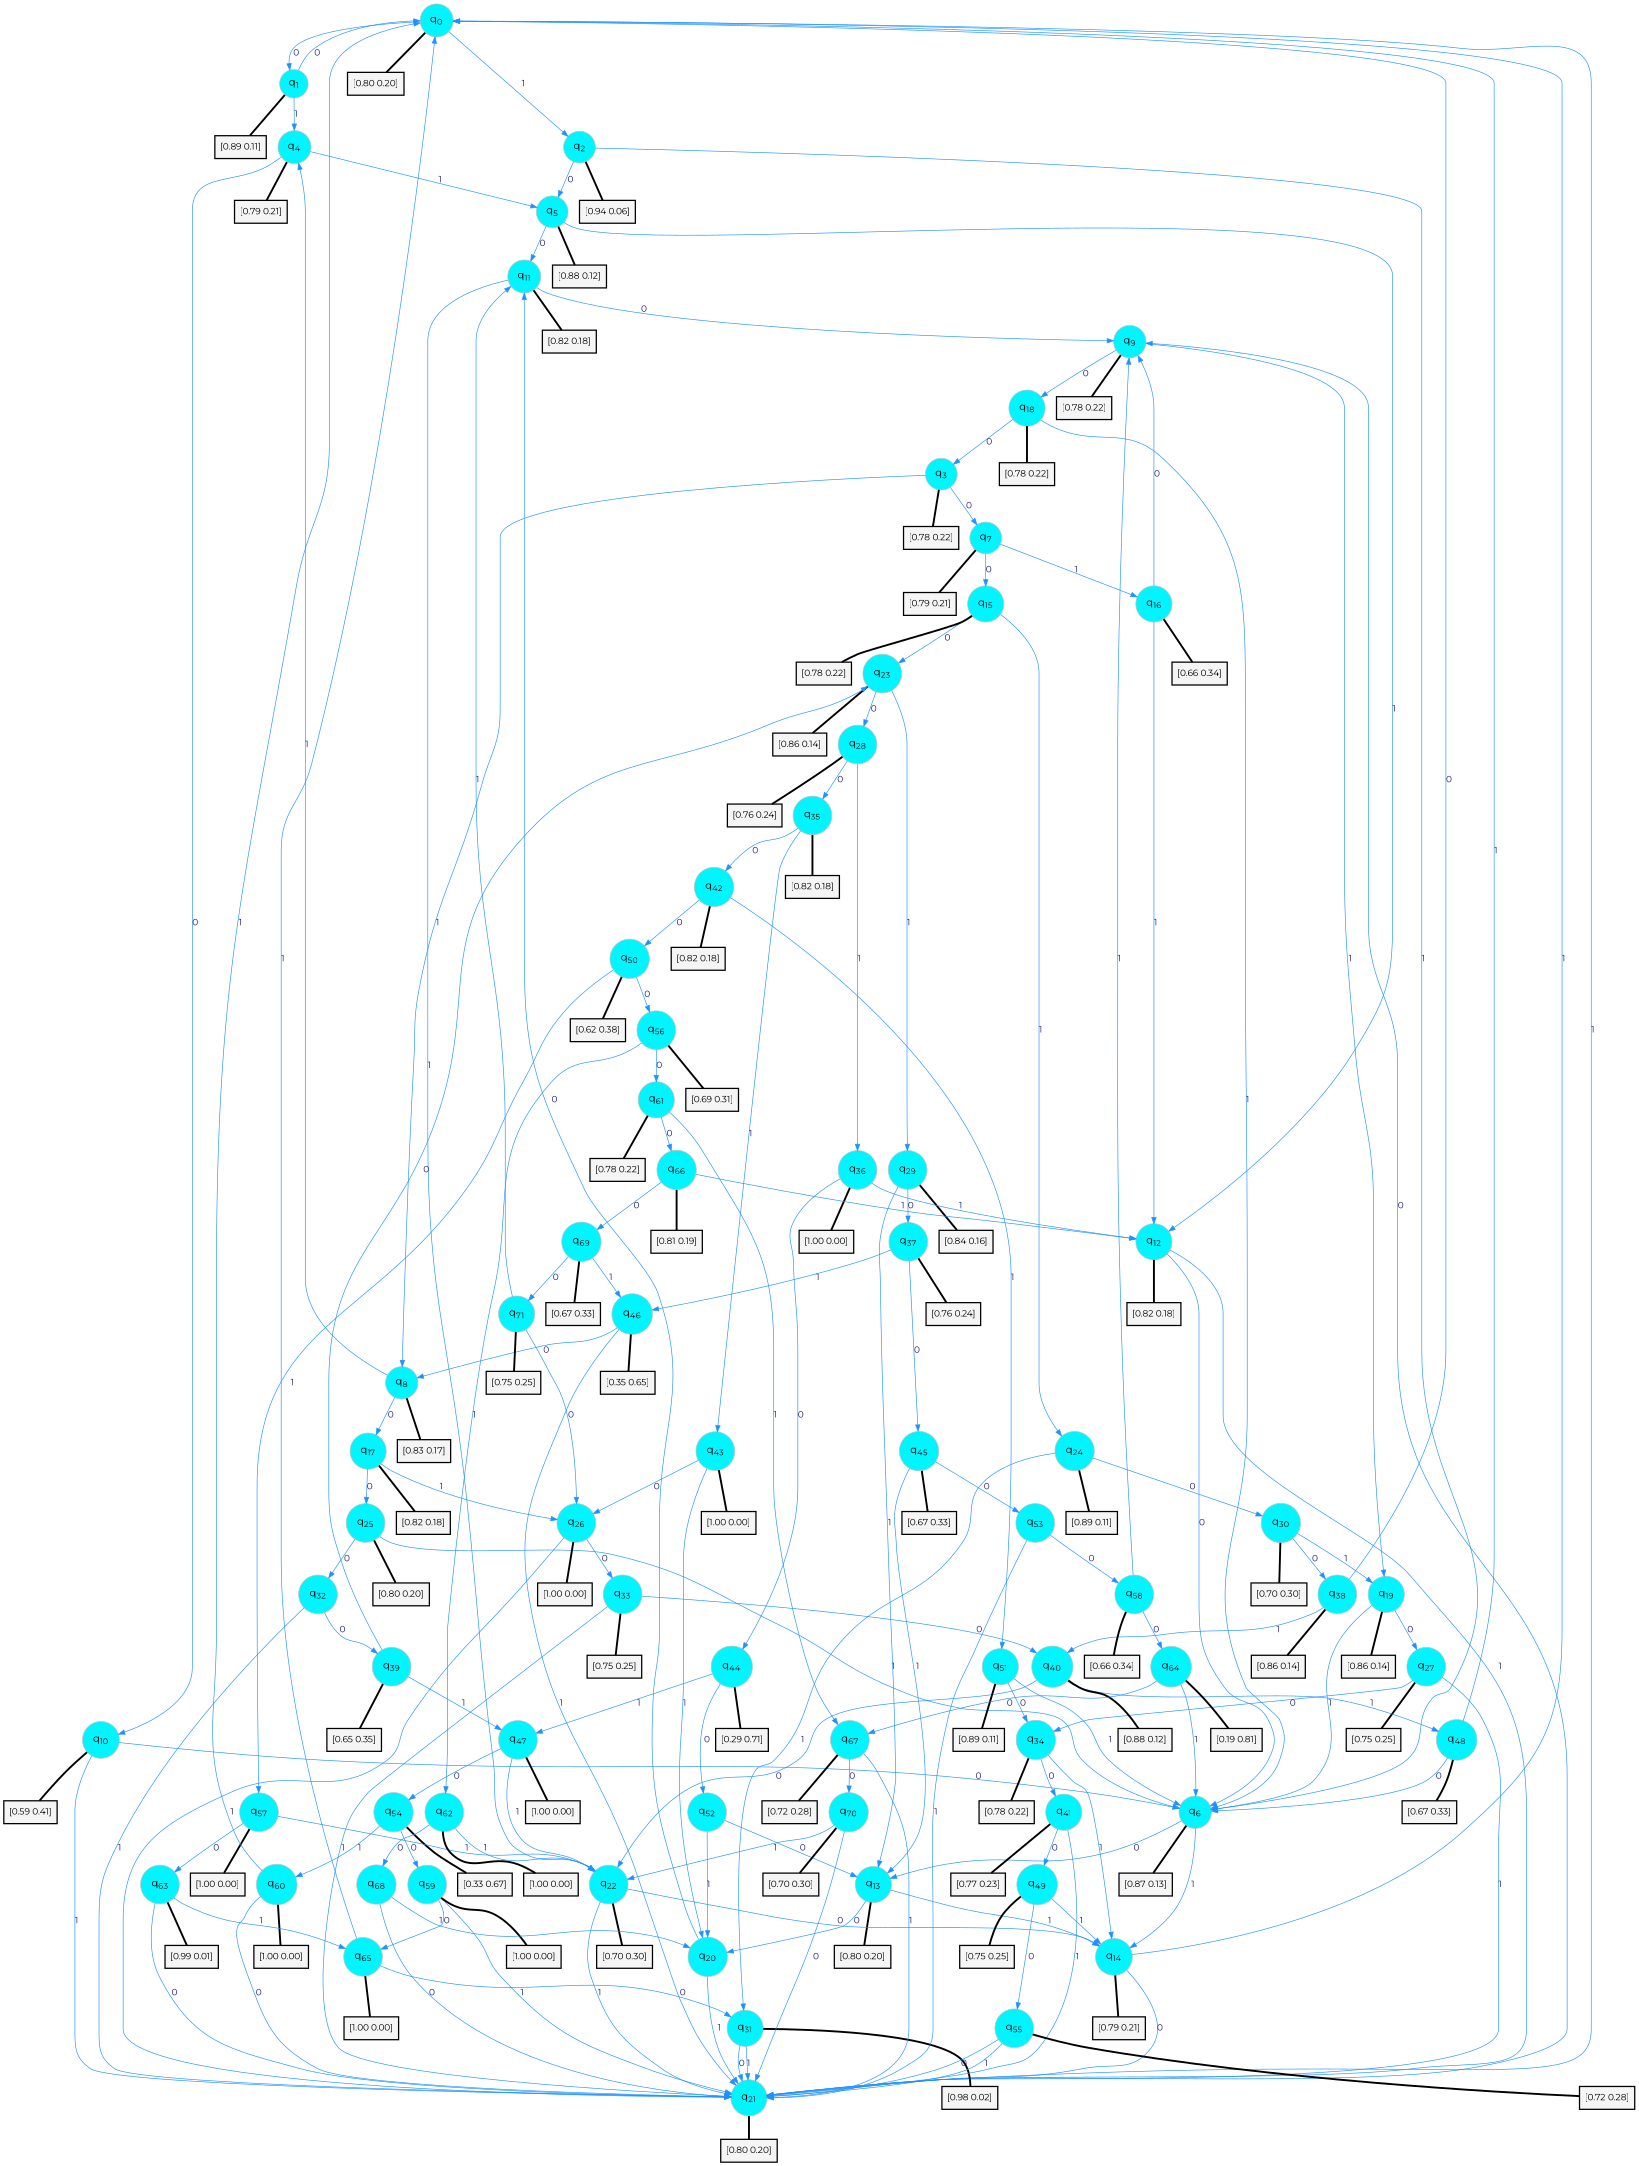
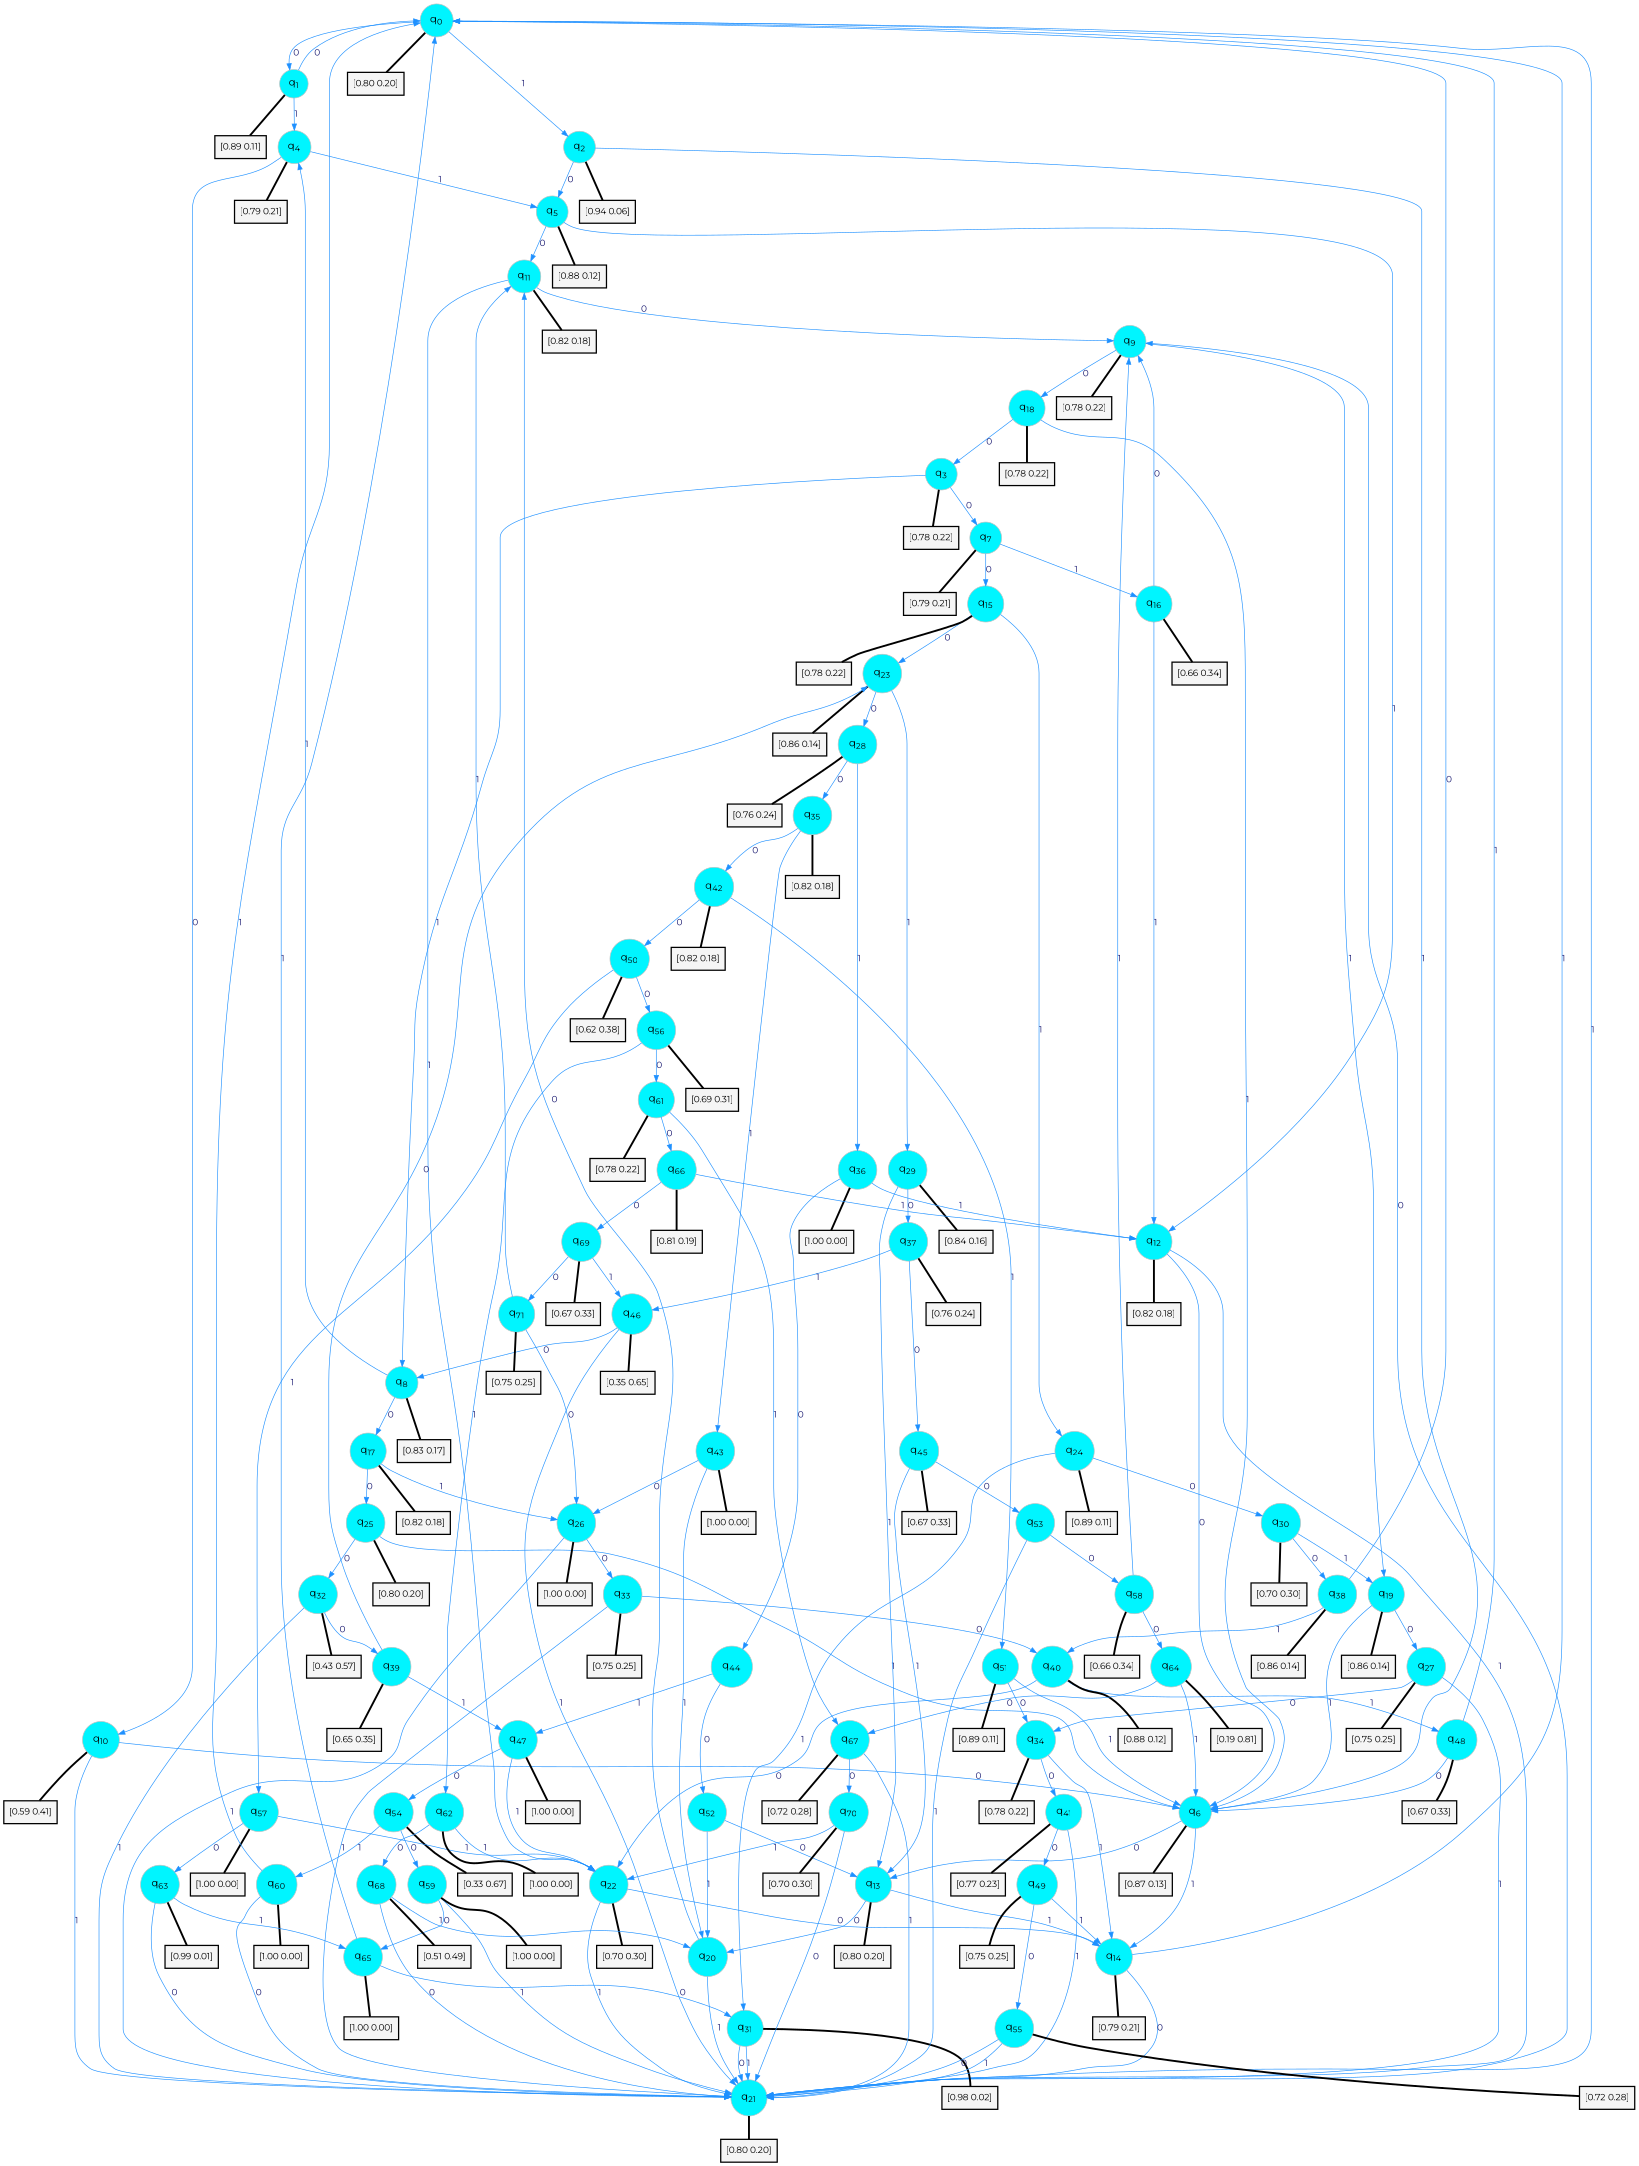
none -> (334, 1667)
(742, 1740) -> none
none -> (444, 1957)
